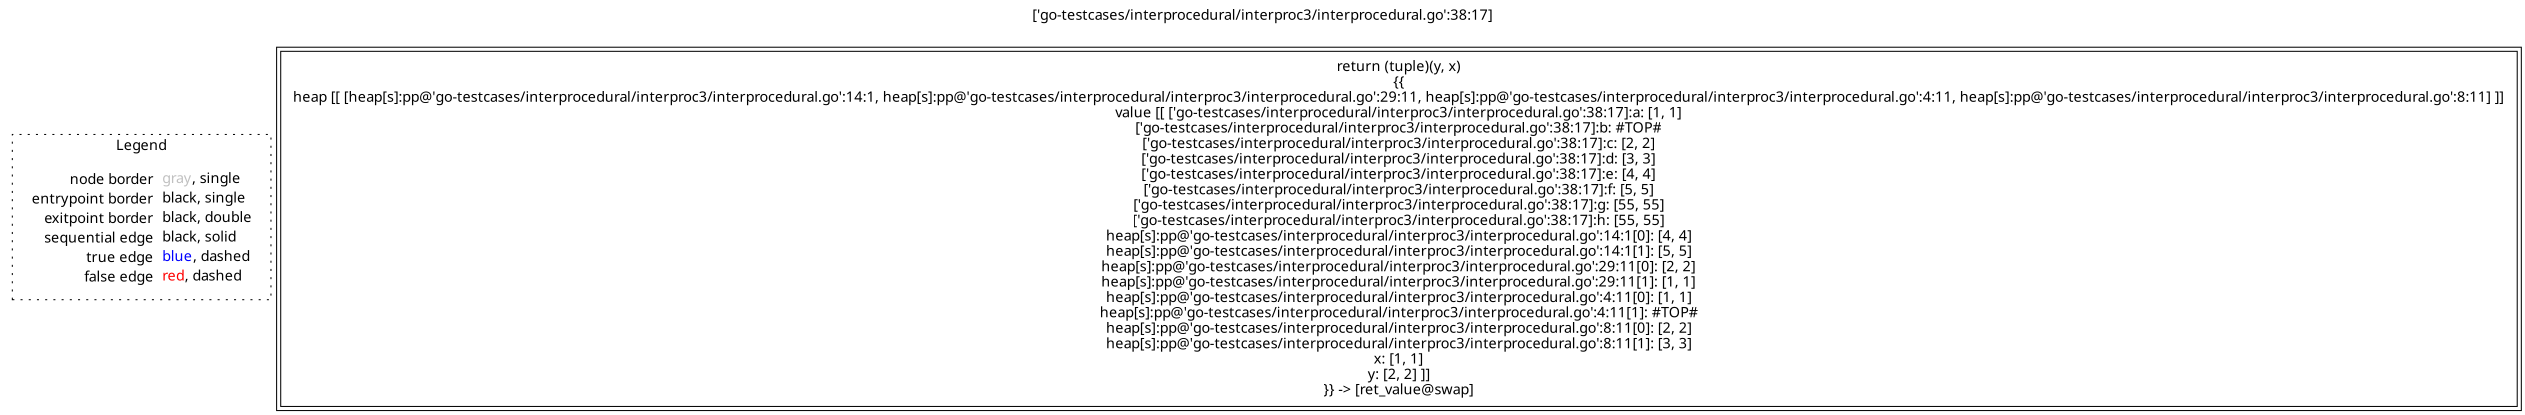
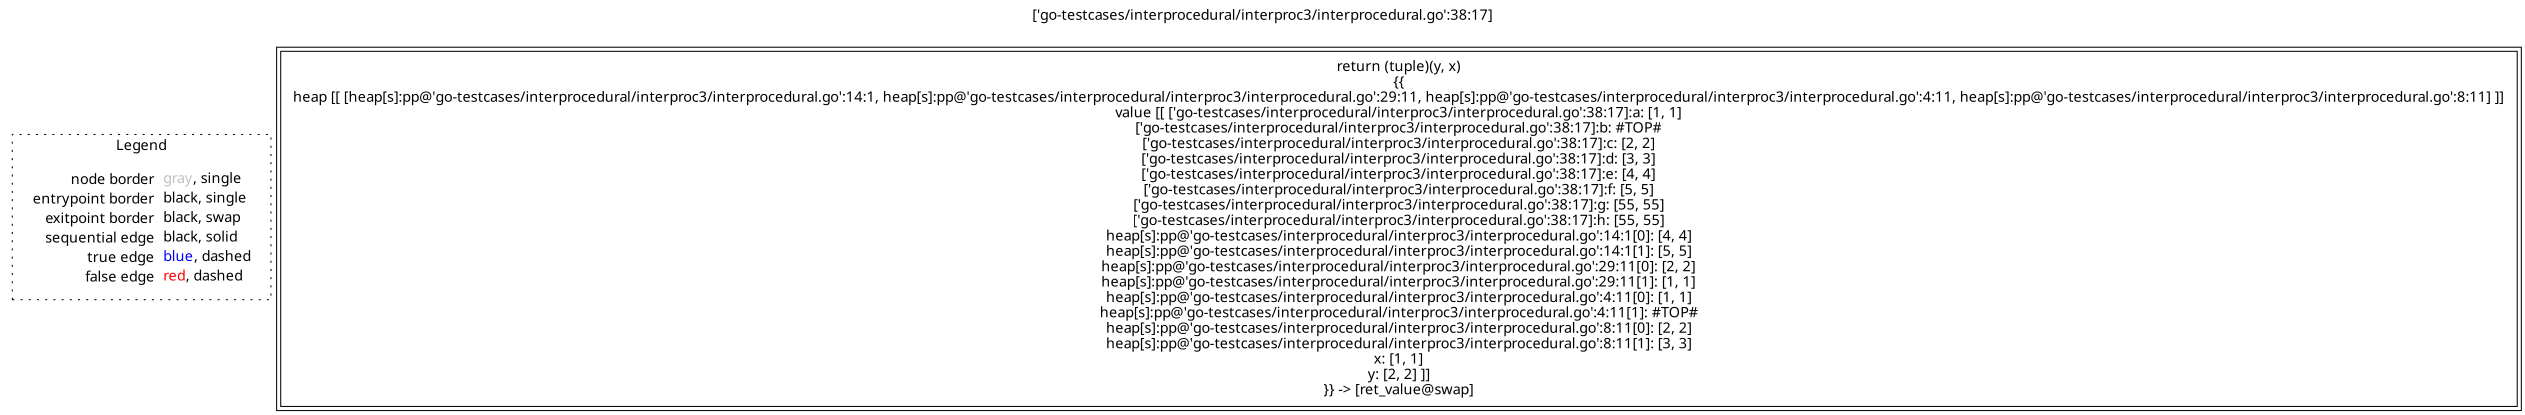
(225, 218) -> (220, 218)
